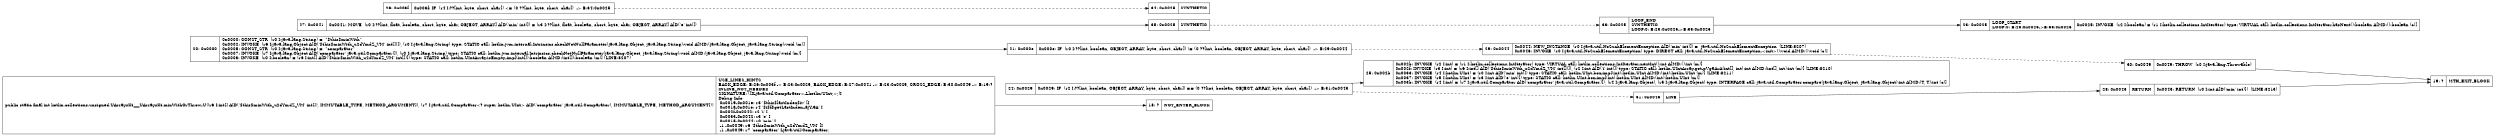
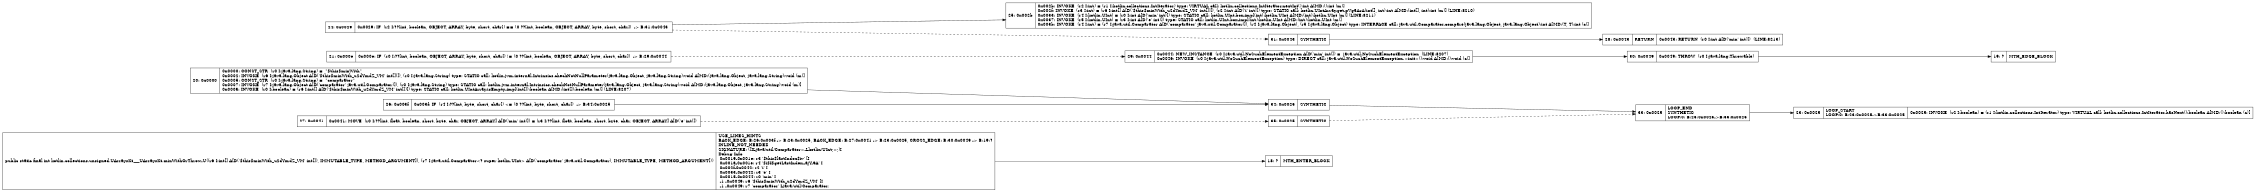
(880, 8) -> (940, 105)
(923, 25) -> (983, 121)
(906, 49) -> (1036, 97)
(1976, 59) -> (1548, 57)
(2469, 81) -> (2031, 56)
(2354, 85) -> none
(1671, 97) -> (1314, 39)
(1187, 105) -> (1307, 161)
none -> (1481, 108)
